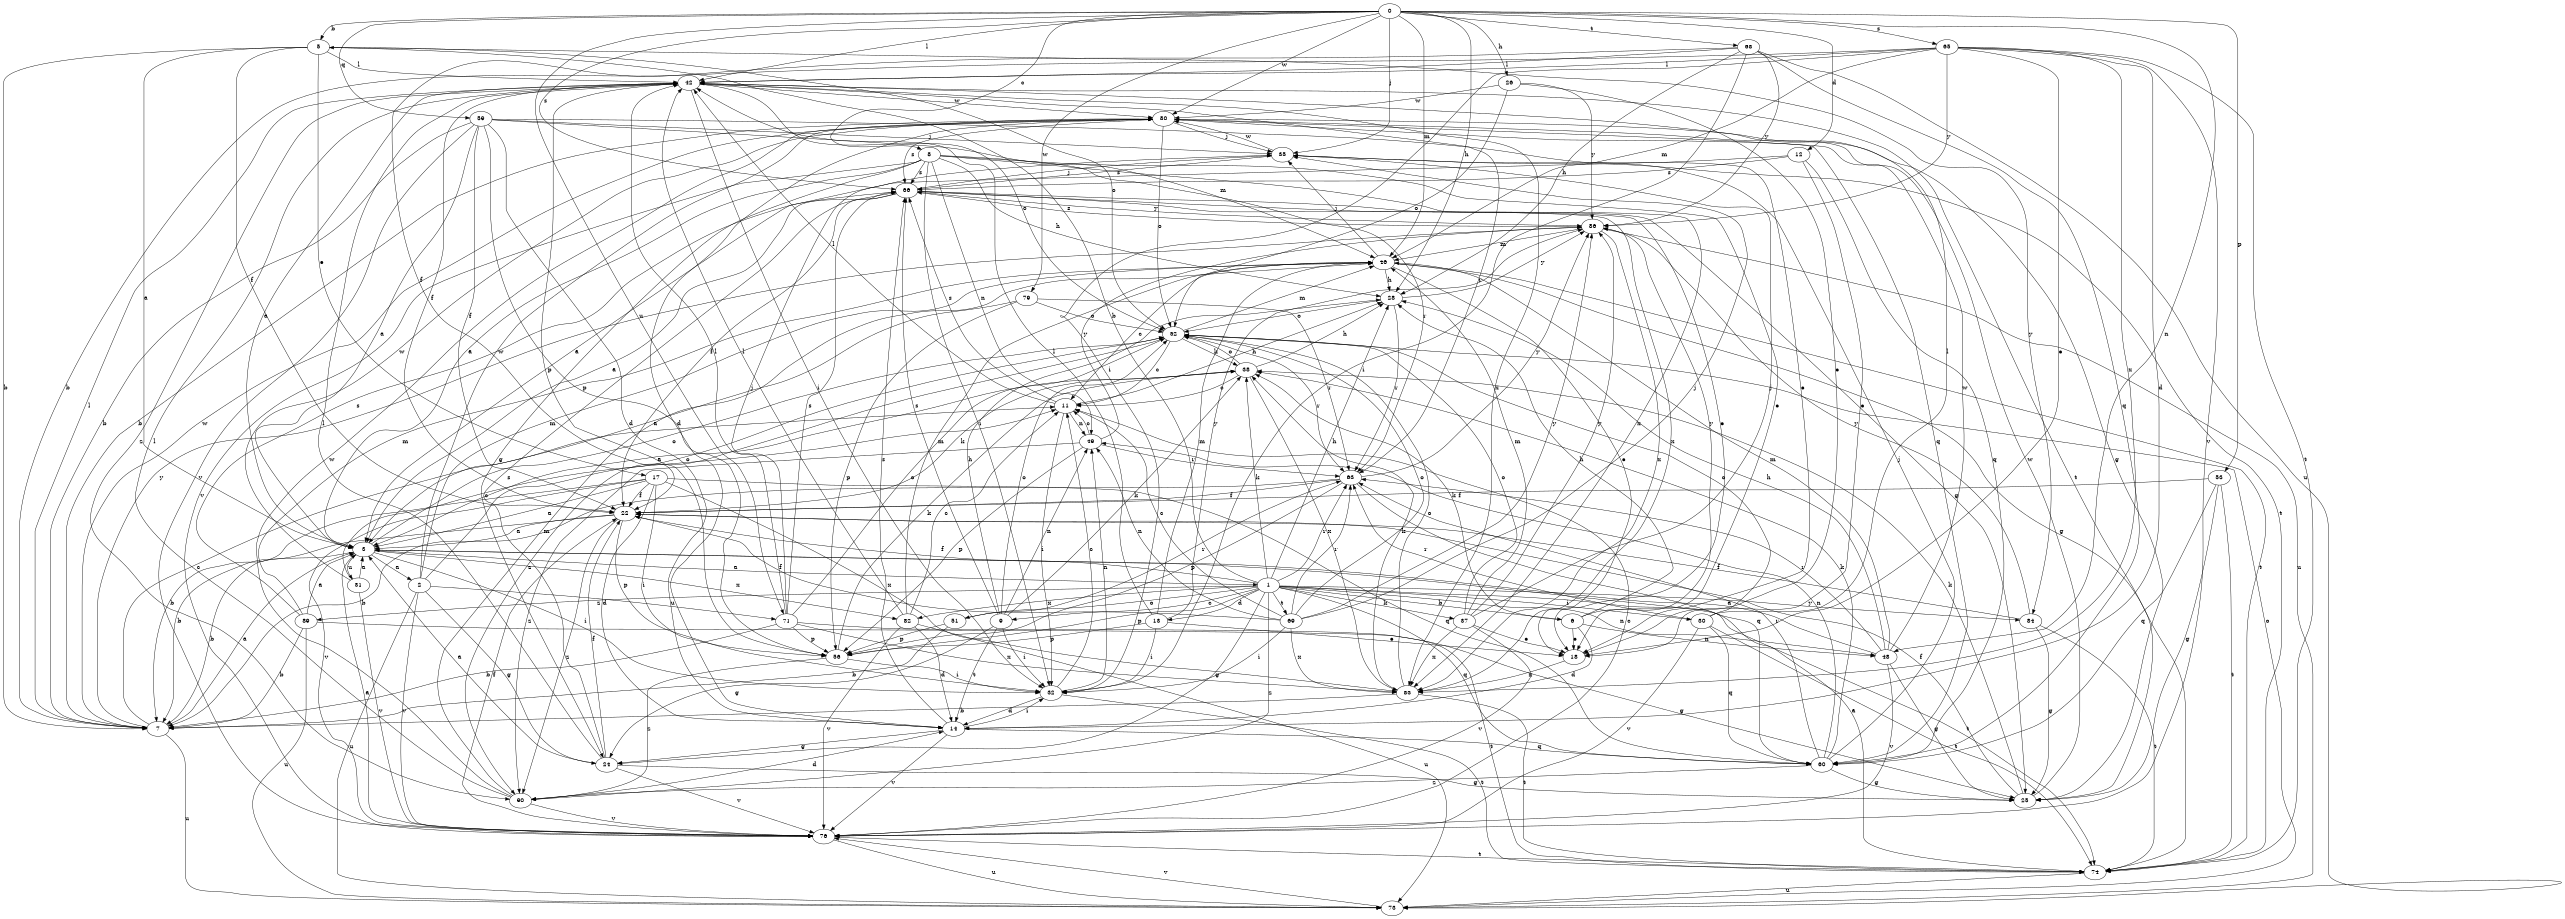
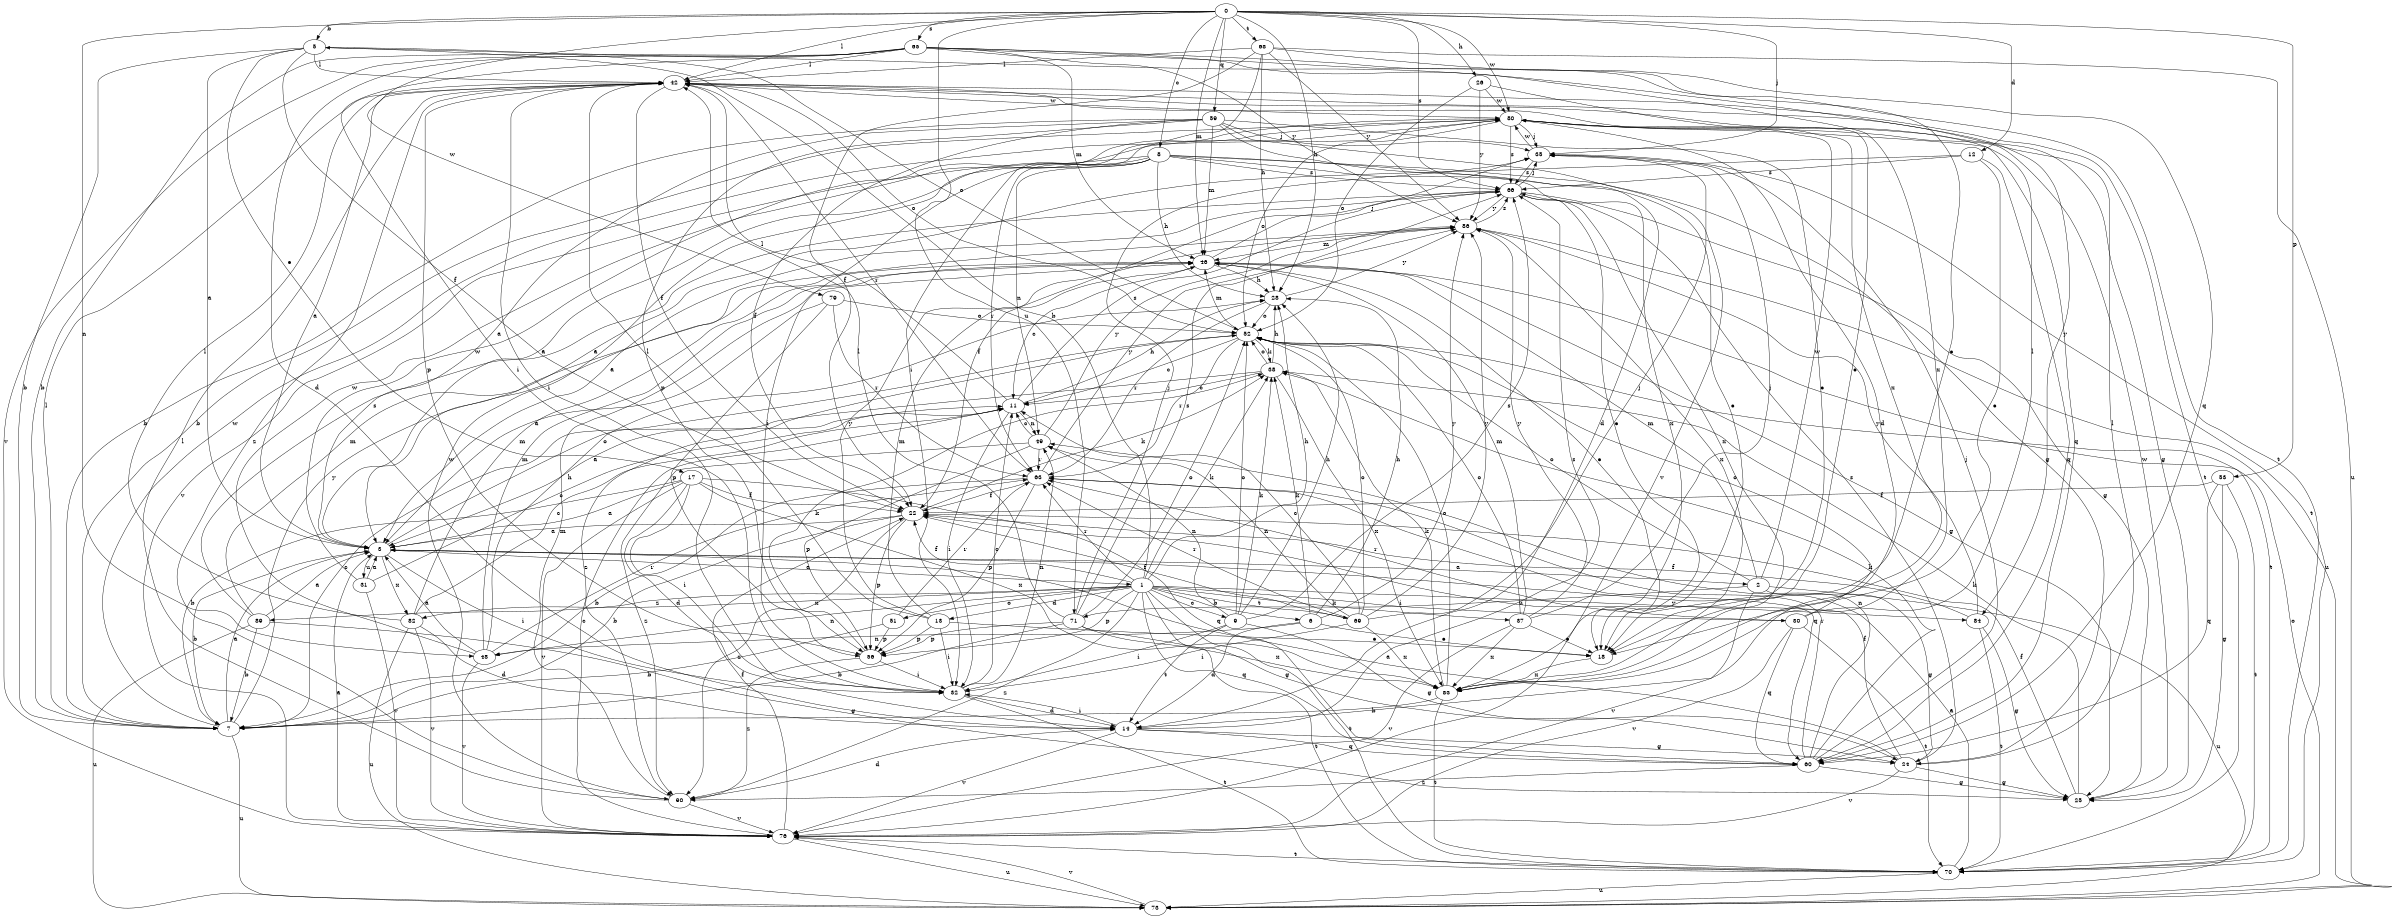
(1937, 740) -> none
(2095, 872) -> (1948, 872)
